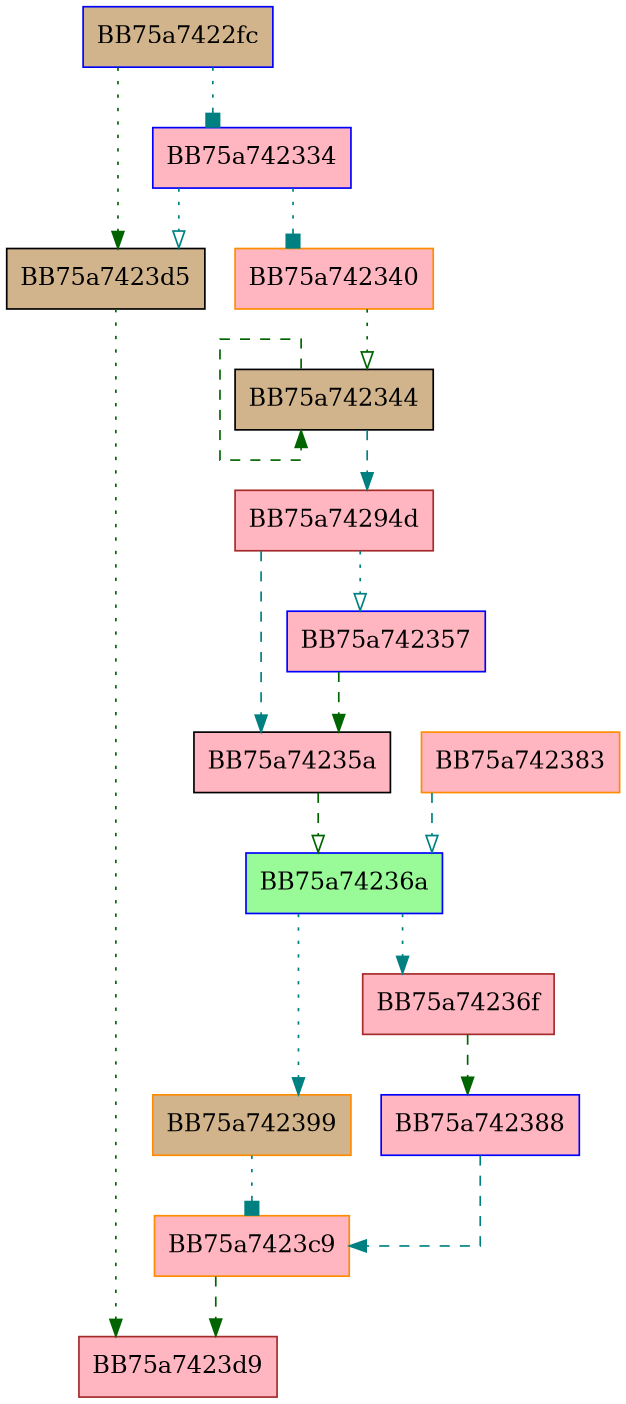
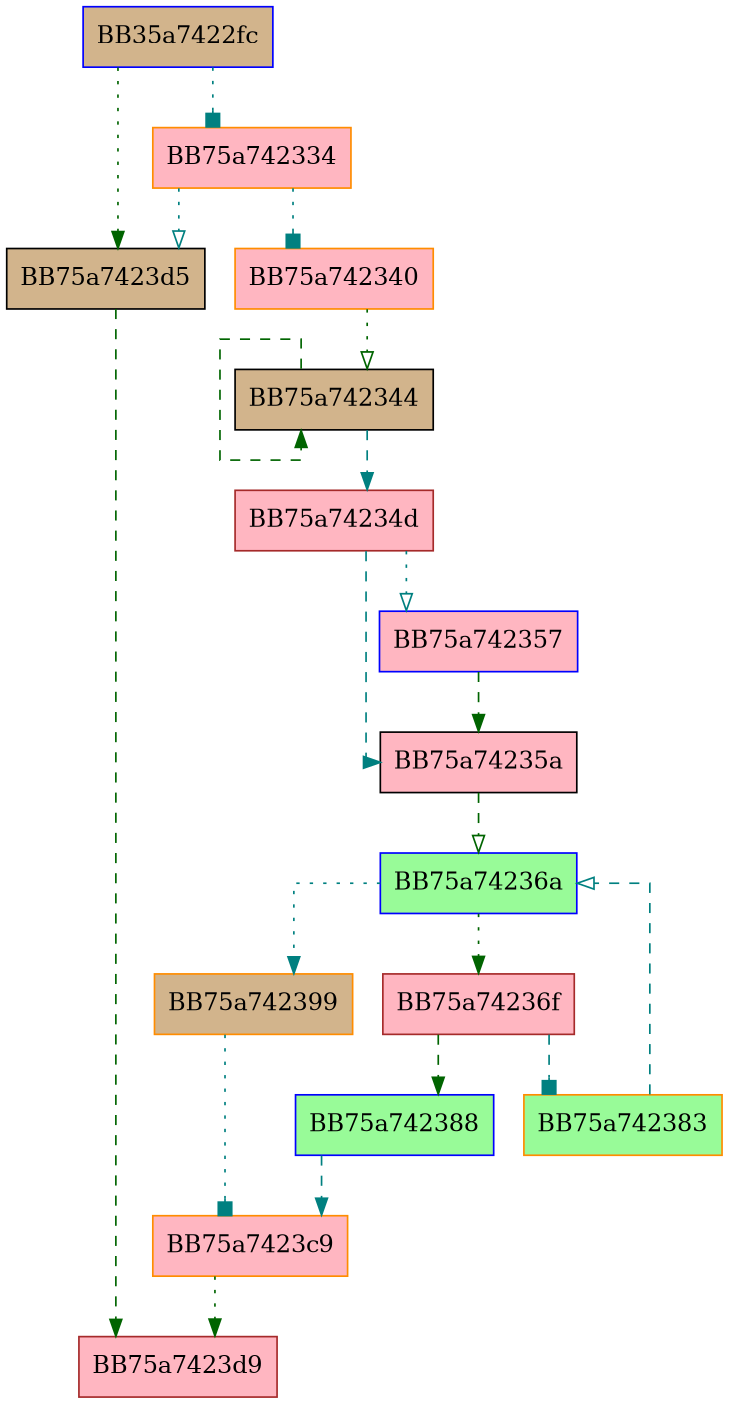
(178, 37) -> (178, 37)
(252, 158) -> (252, 158)
(334, 521) -> (334, 521)
(521, 762) -> (623, 1125)
(116, 814) -> (116, 814)
(403, 935) -> (479, 935)
none -> (549, 1056)
(480, 1125) -> (395, 1125)
(216, 1298) -> (215, 1298)
